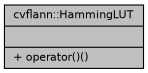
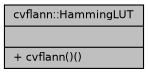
(51, 57) -> (48, 57)
